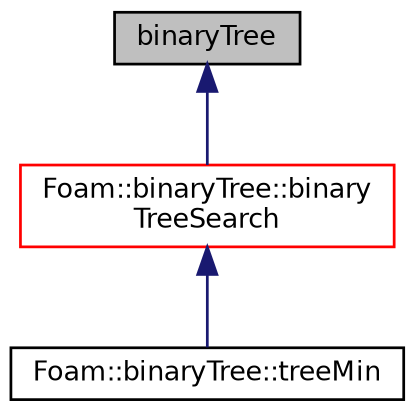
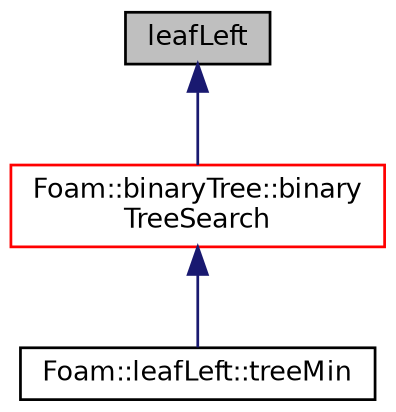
(207, 38) -> (198, 38)
(207, 374) -> (198, 374)
